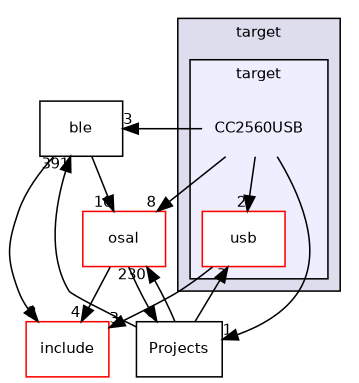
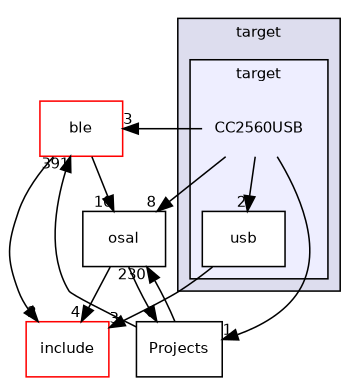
(81, 129) -> (81, 129)
(124, 239) -> (124, 239)
(244, 239) -> (244, 239)
(207, 301) -> none
